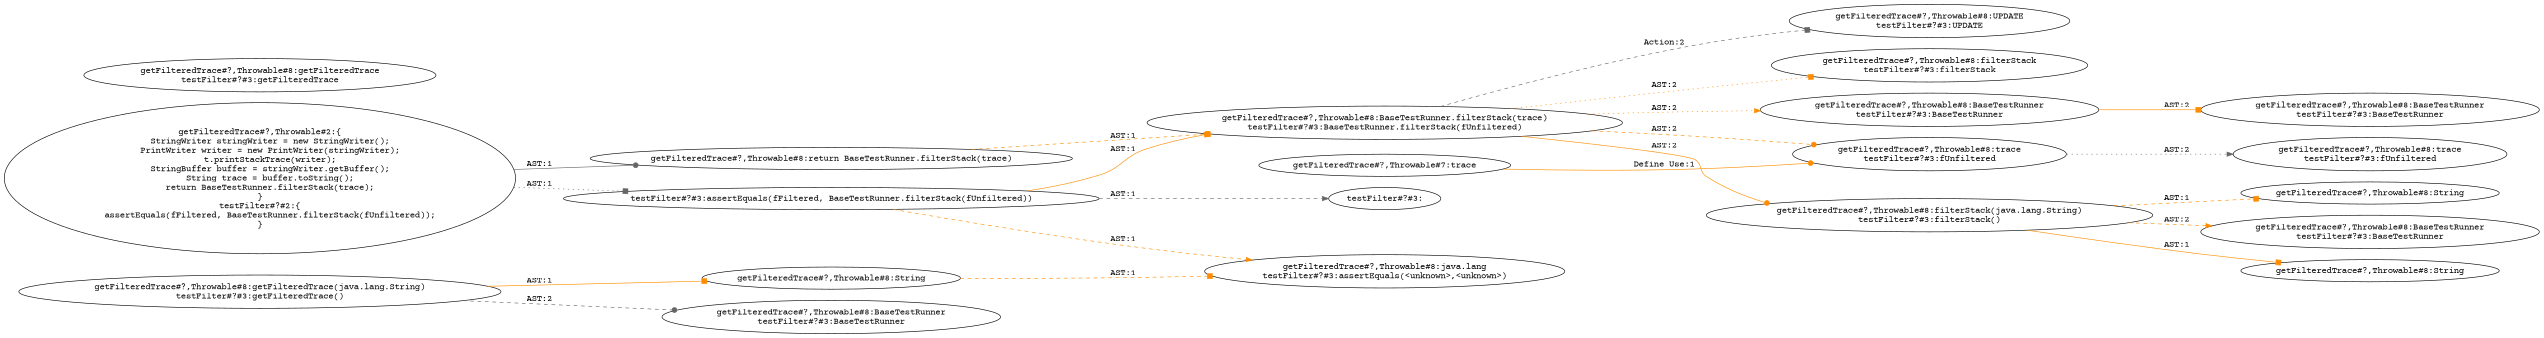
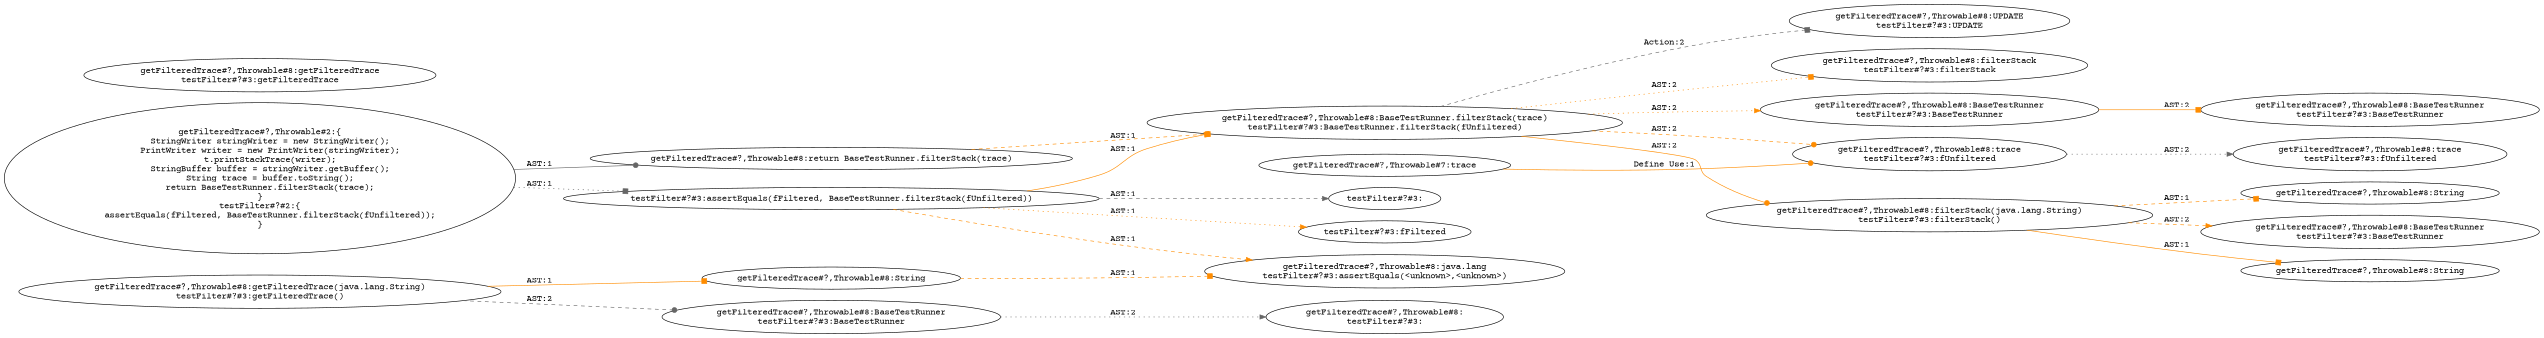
none -> (1385, 232)
none -> (1385, 317)
